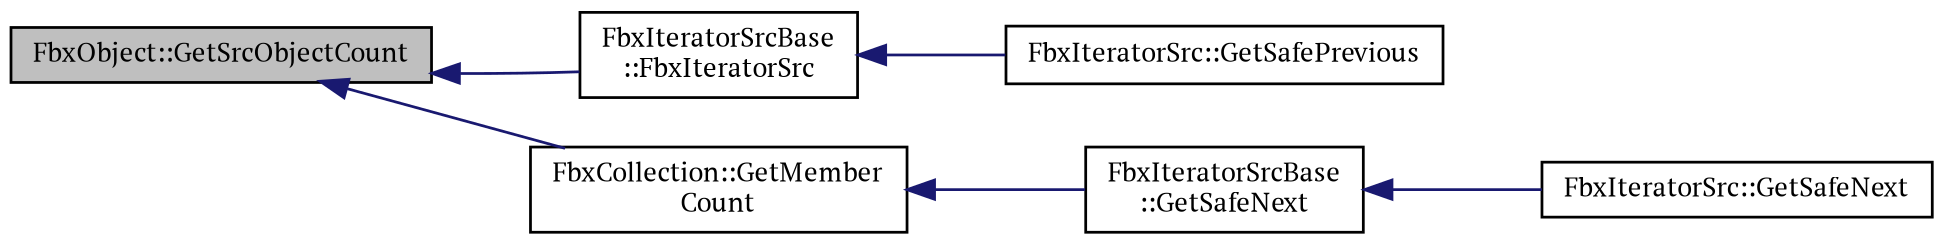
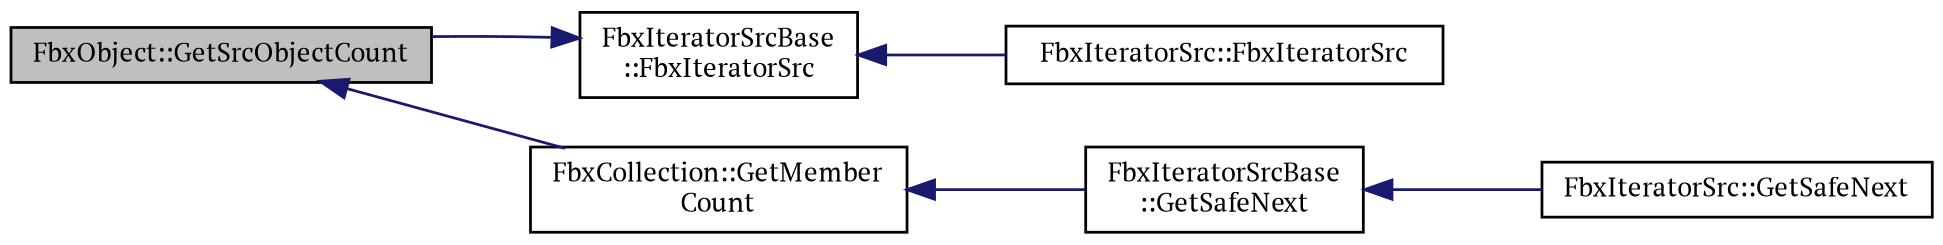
(1225, 55) -> (1225, 55)
(520, 73) -> (491, 36)
